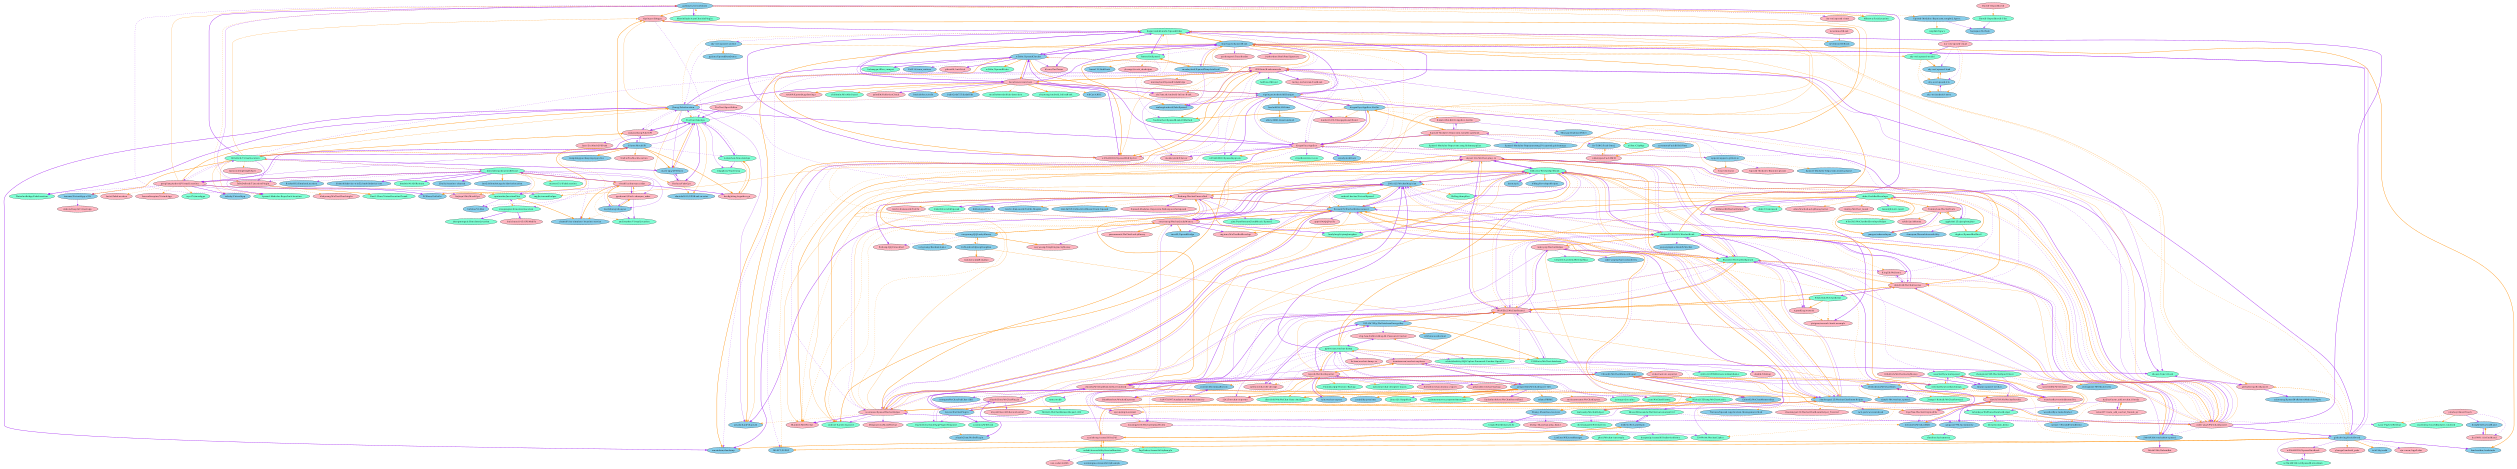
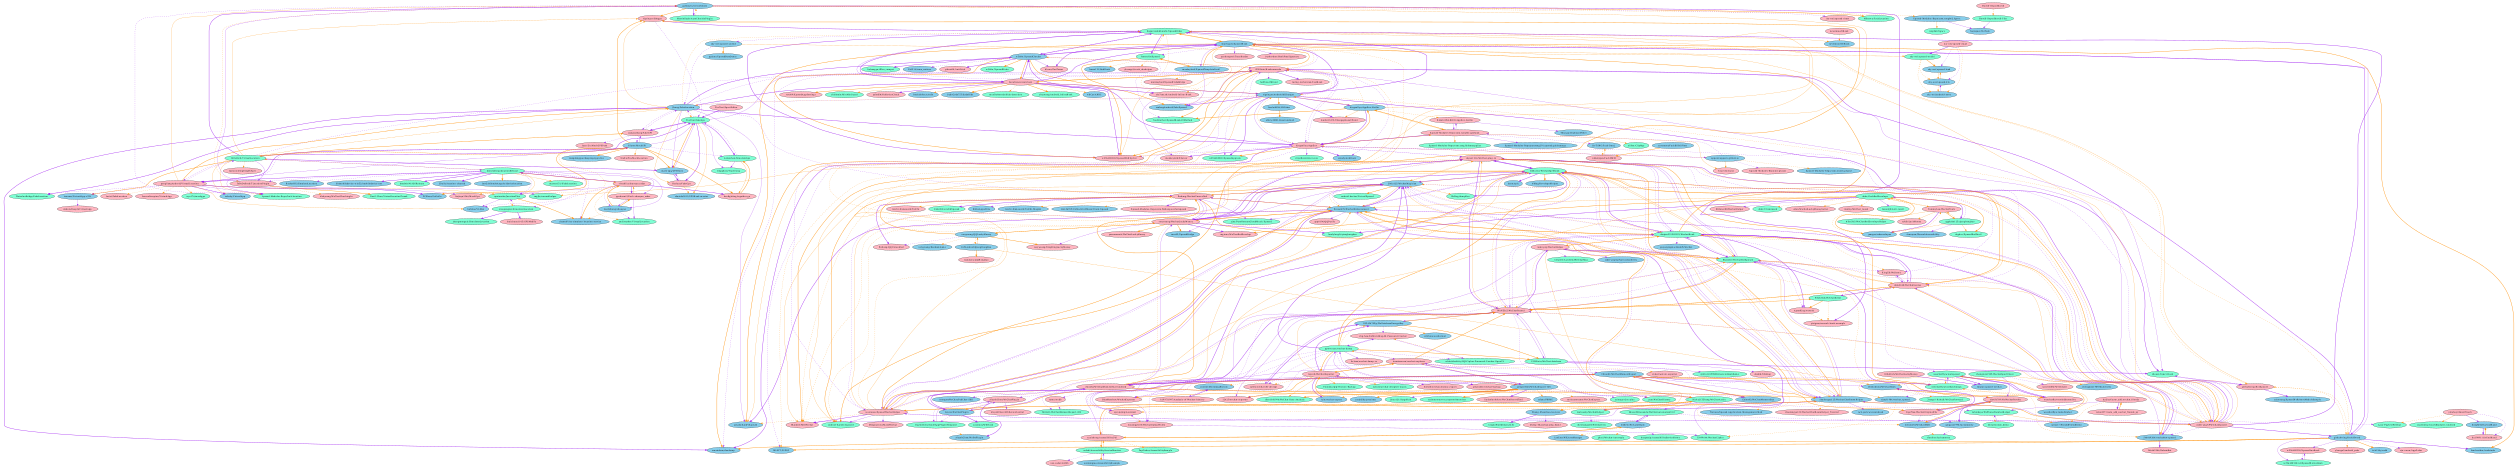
(341, 176) -> (325, 208)
none -> (1854, 192)
(1055, 400) -> (1055, 400)
